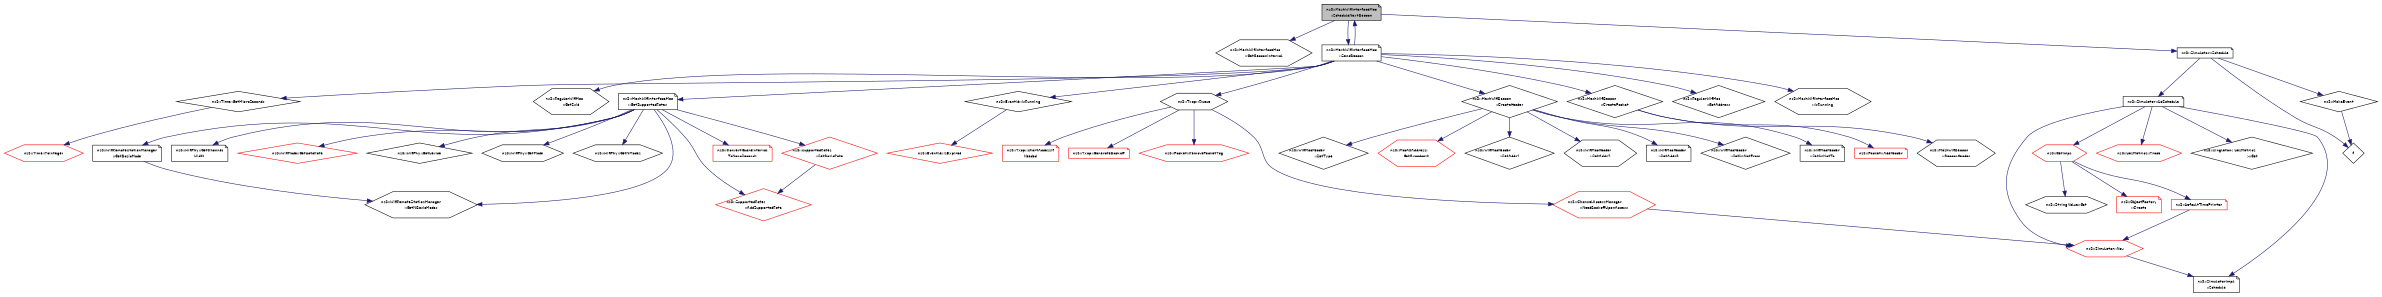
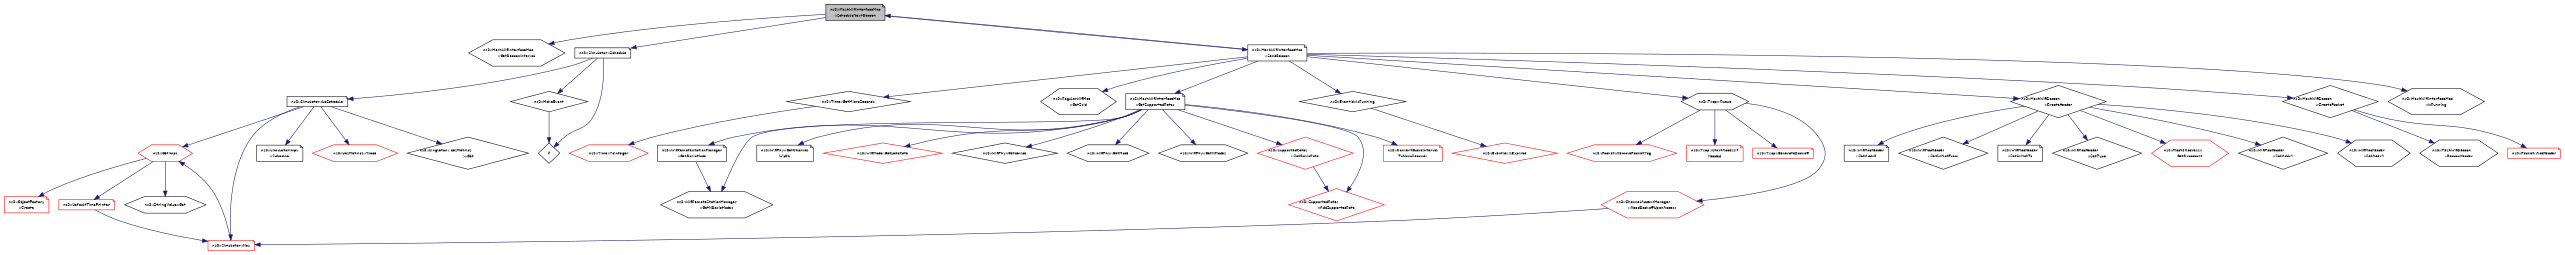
(1719, 102) -> none
(2105, 249) -> (231, 245)
(2157, 265) -> (216, 197)
